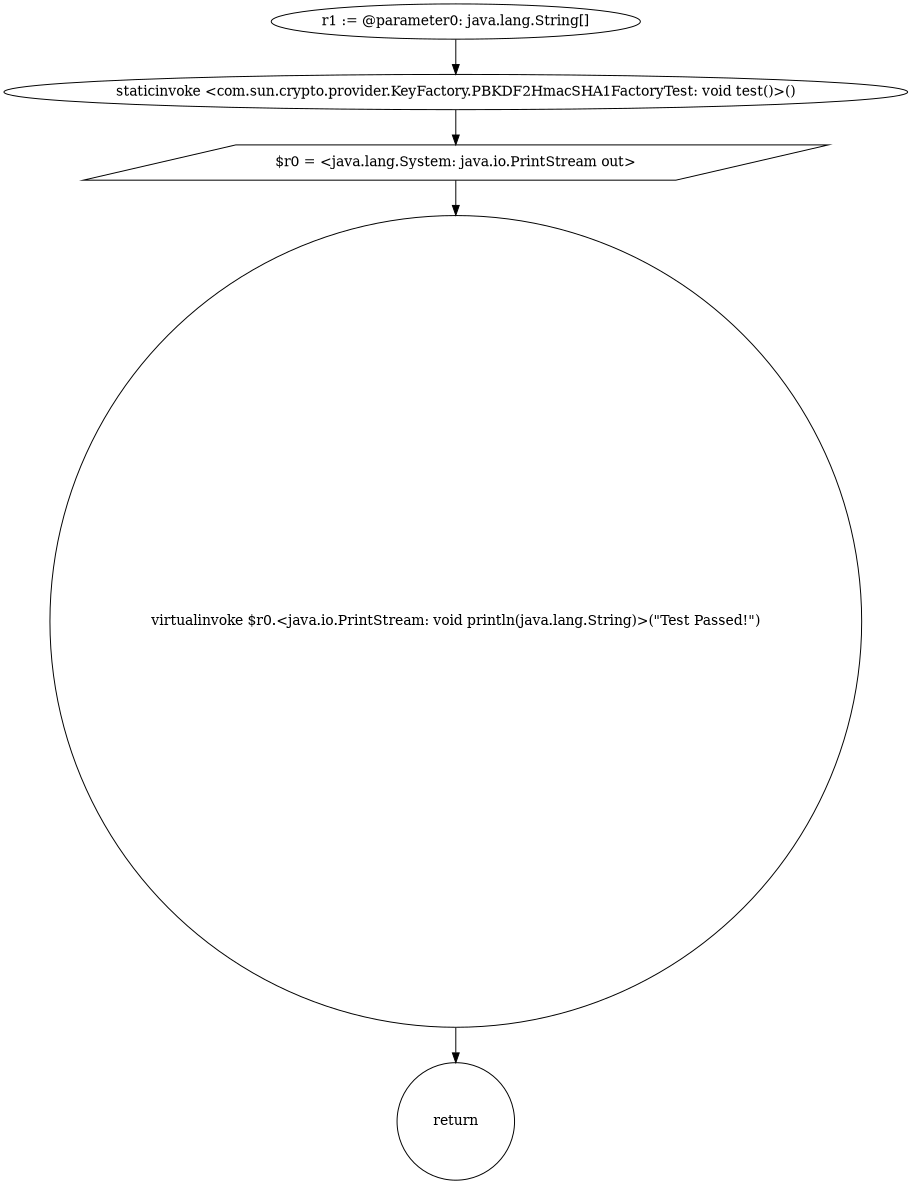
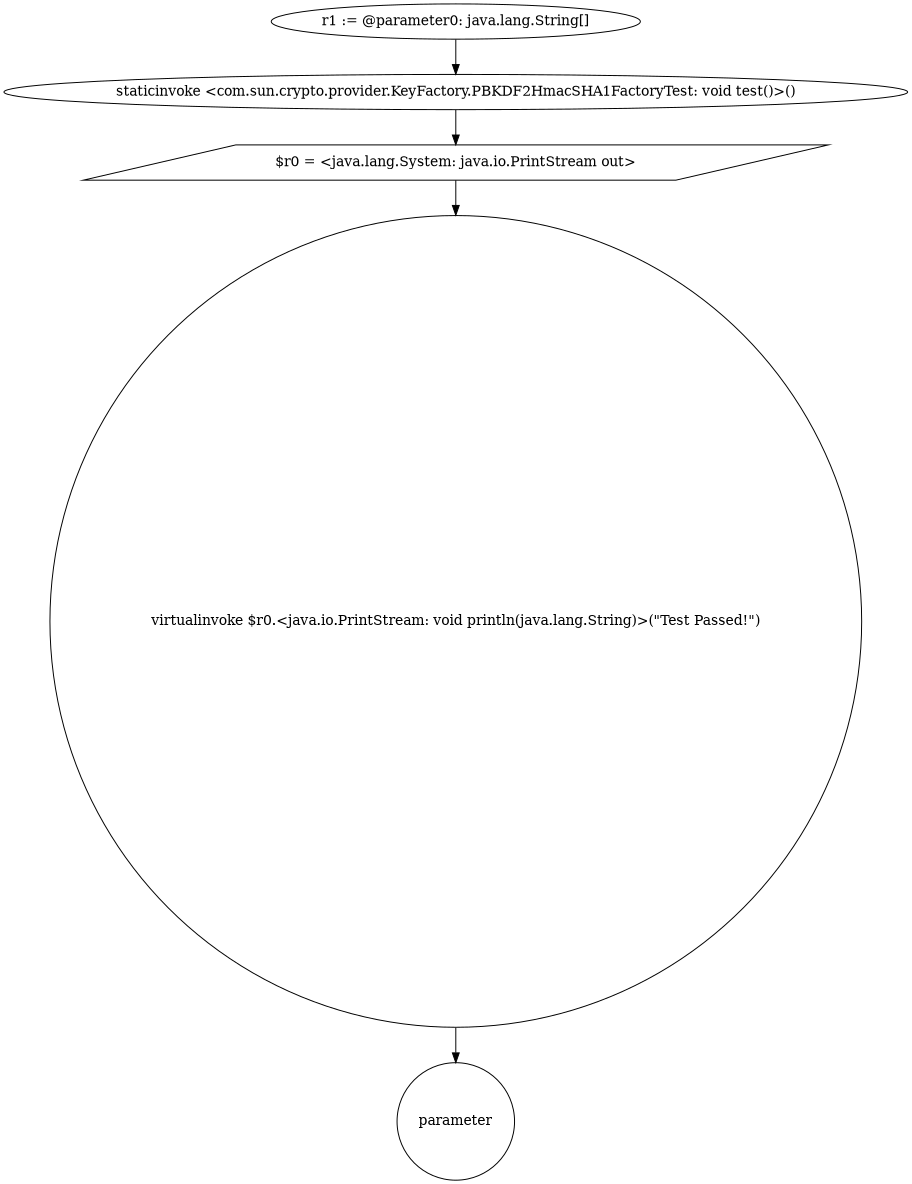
(456, 1121) -> (456, 1121)
